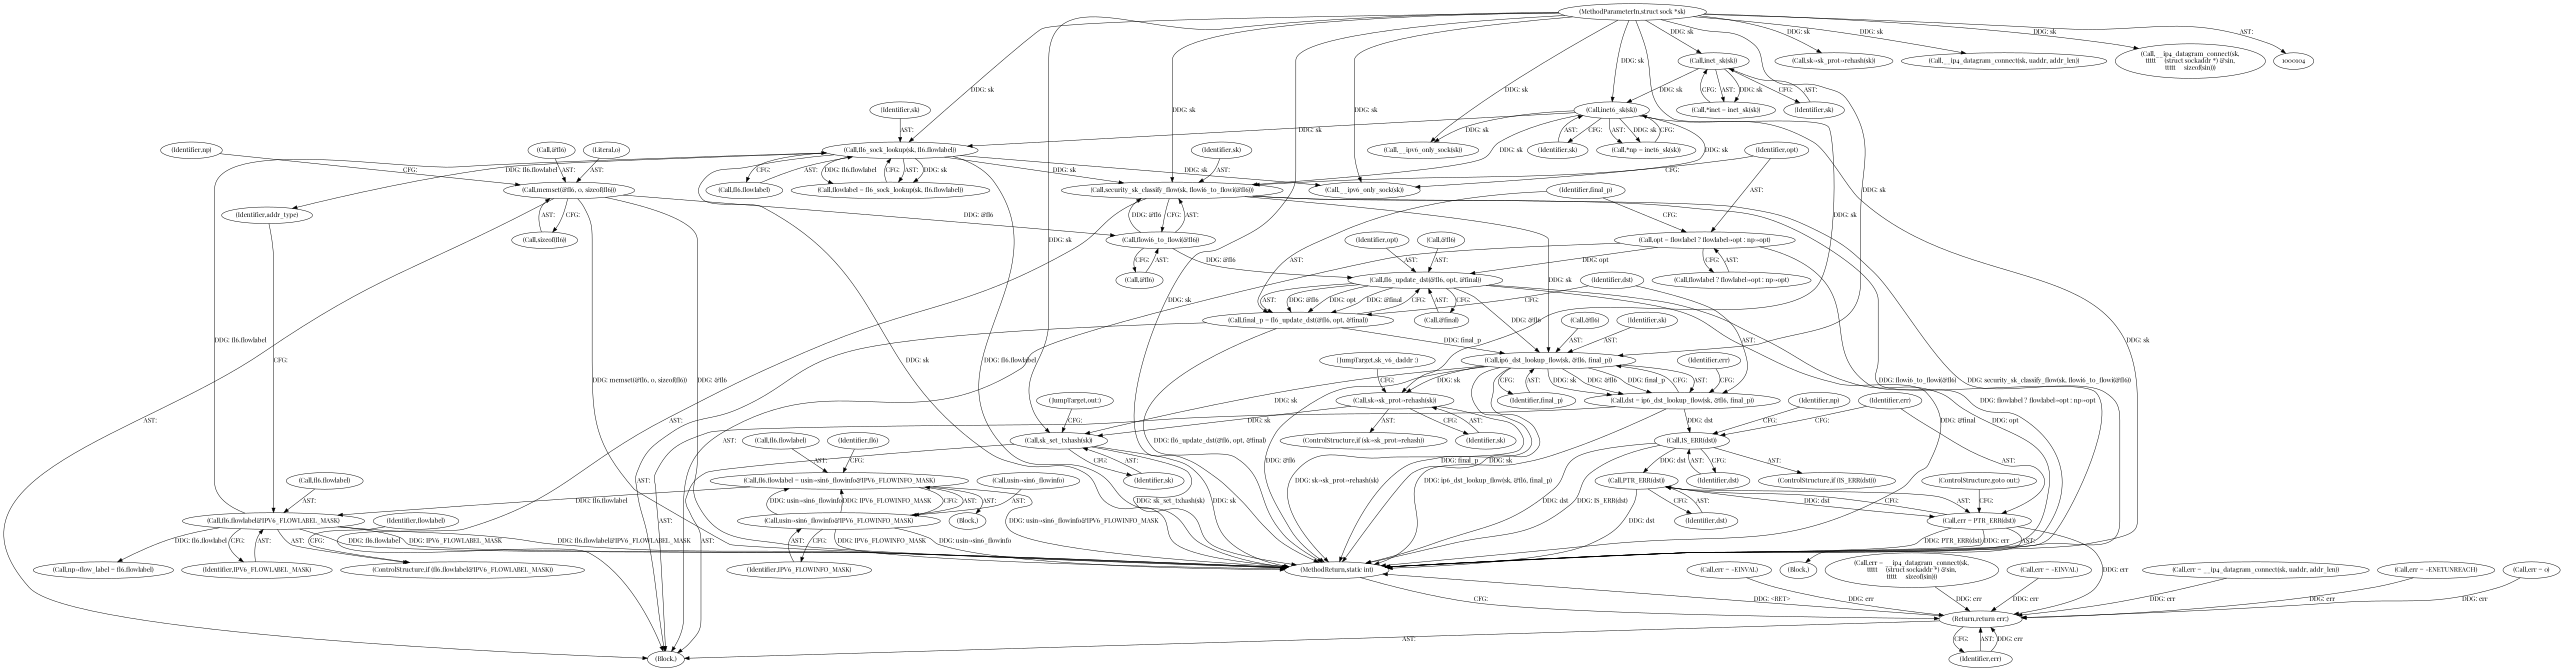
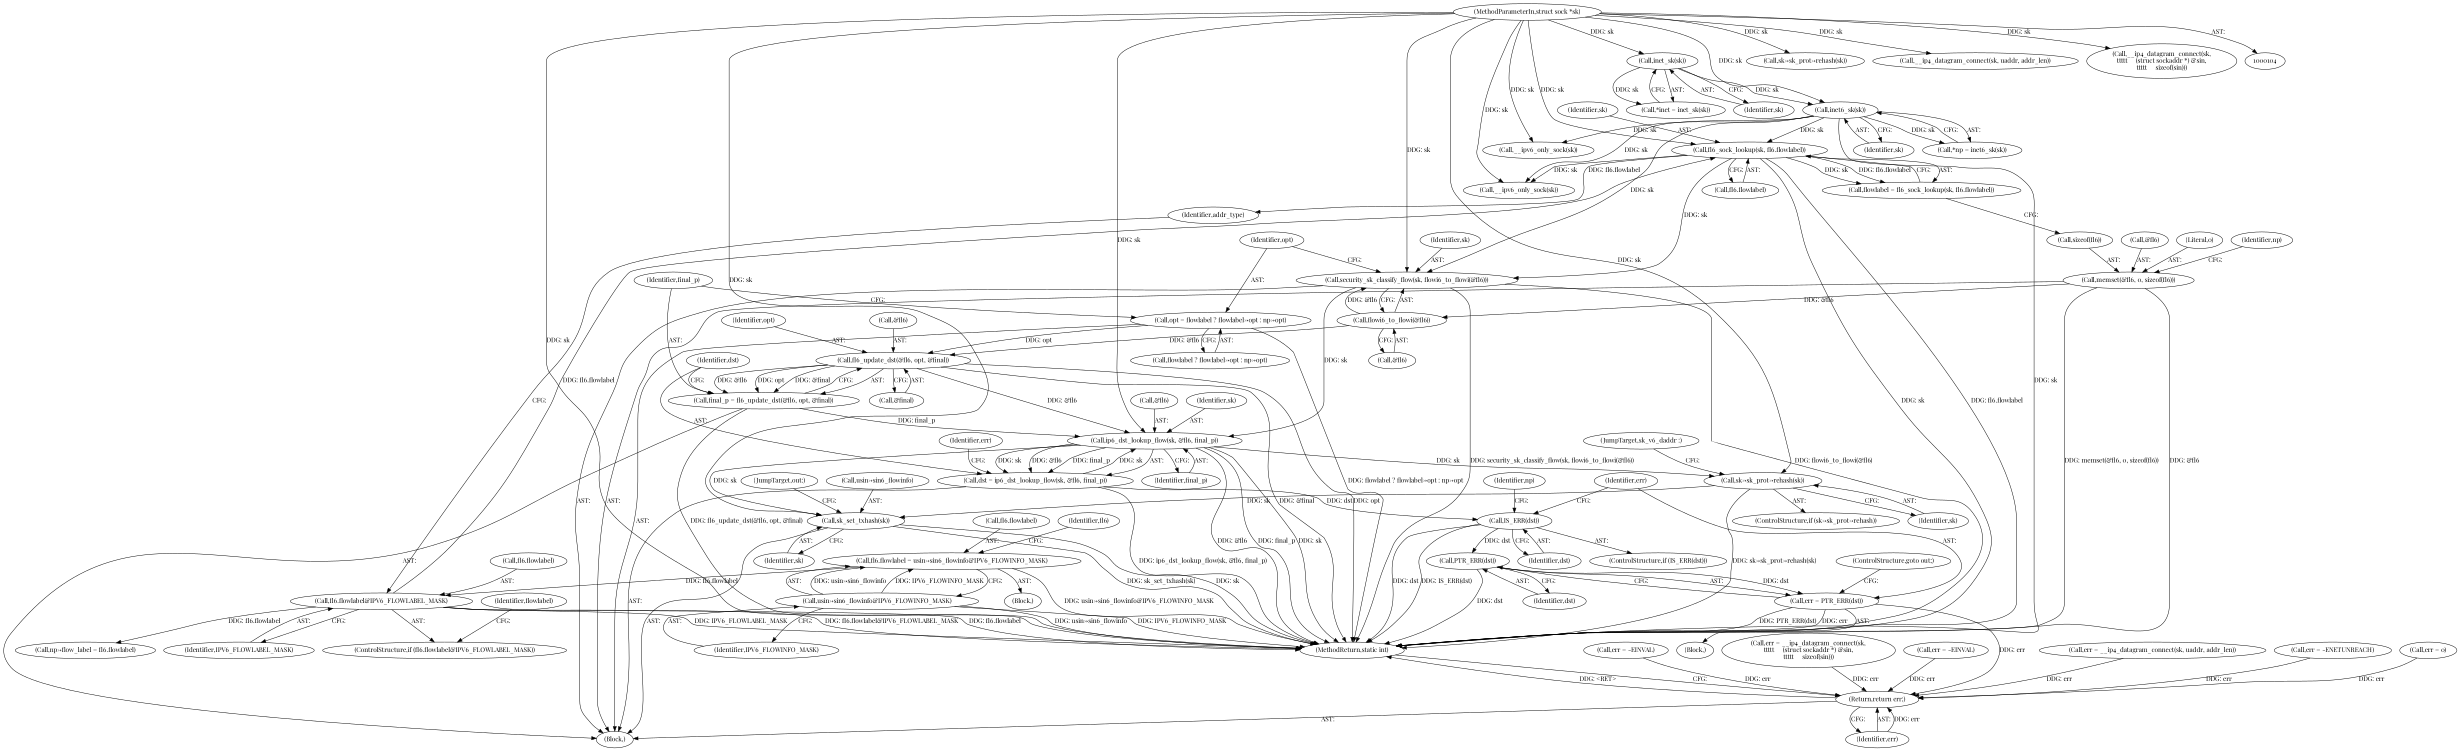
(563, 214) -> (2001, 215)
(1681, 381) -> (1131, 461)
(972, 509) -> (868, 499)
